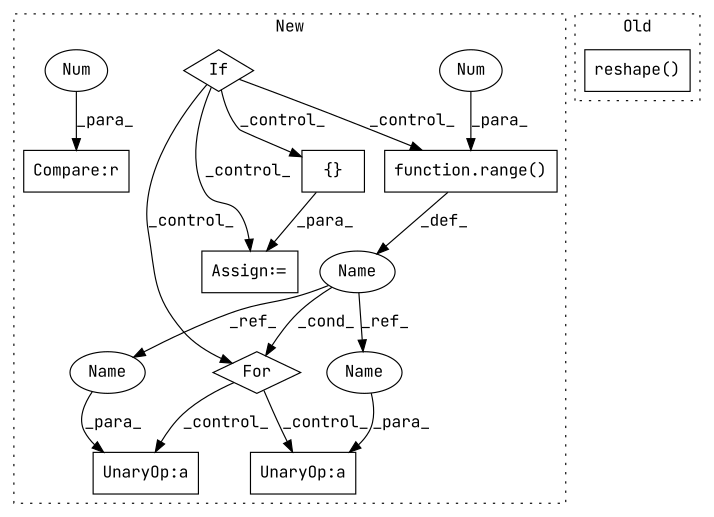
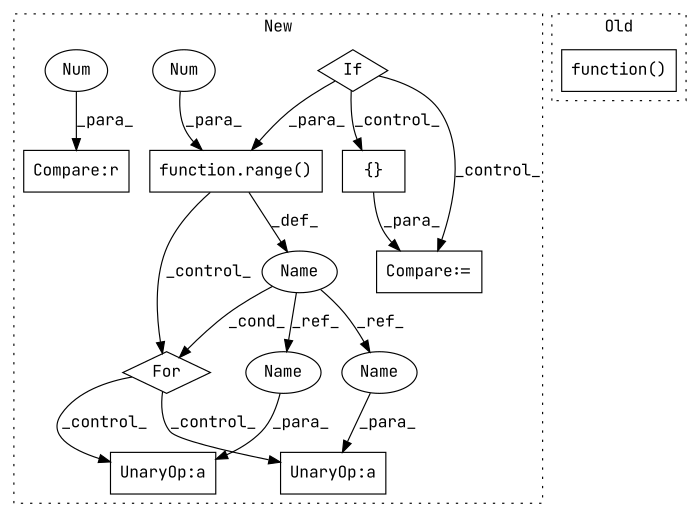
(637, 71) -> (619, 71)
(412, 121) -> (317, 121)
(148, 228) -> (163, 259)
(250, 272) -> (429, 272)
